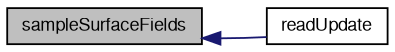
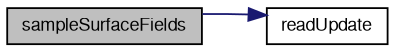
(244, 38) -> (225, 14)
